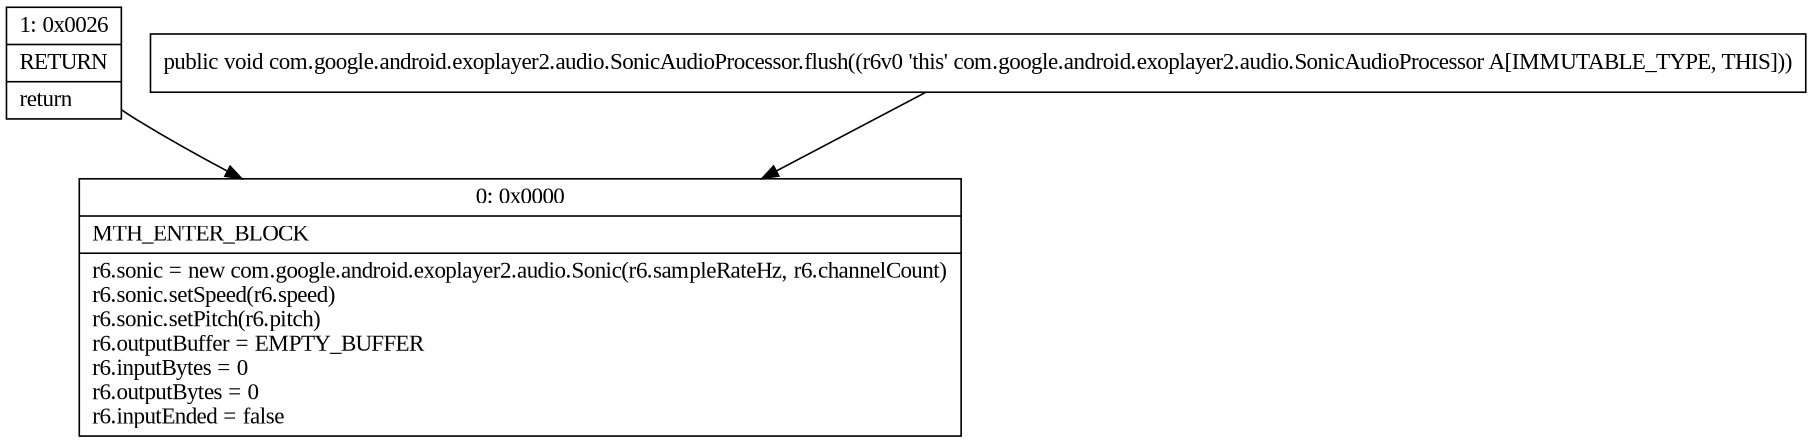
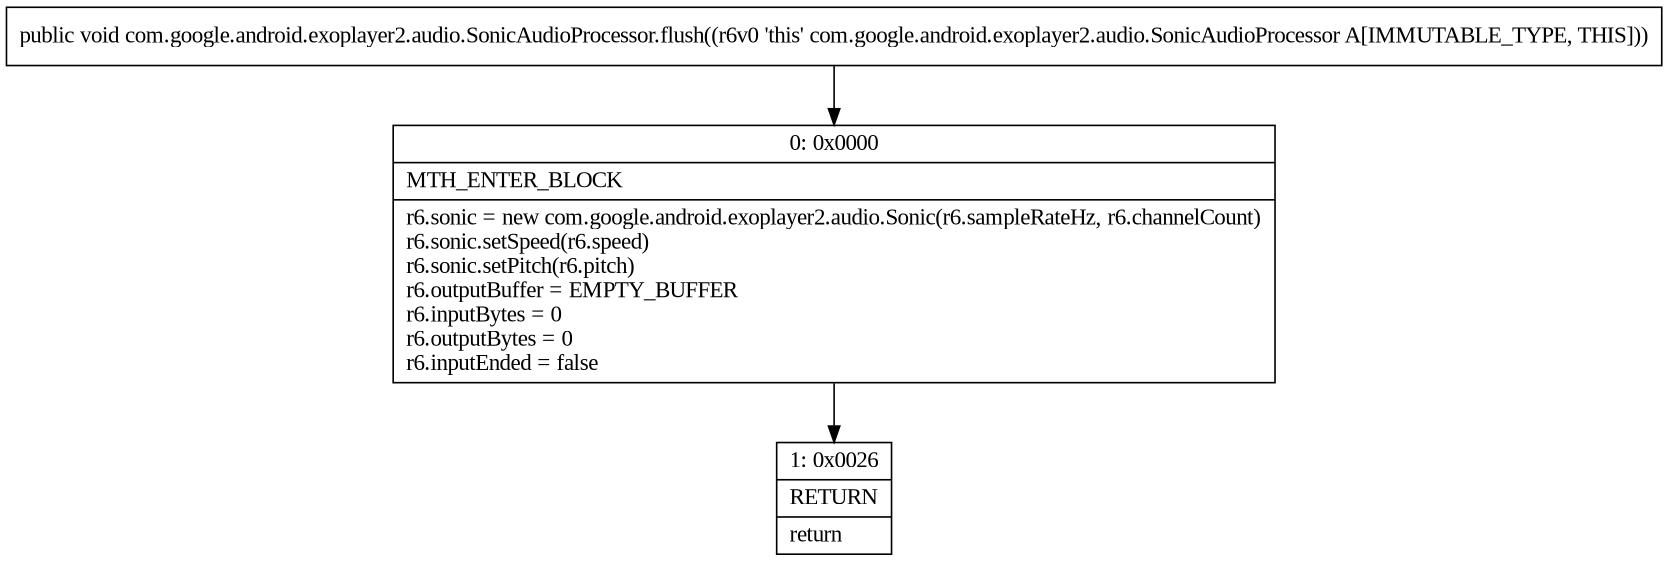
(174, 142) -> (834, 405)
